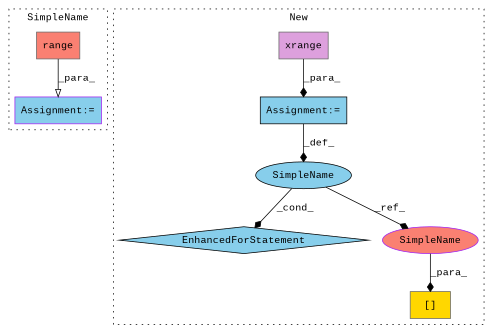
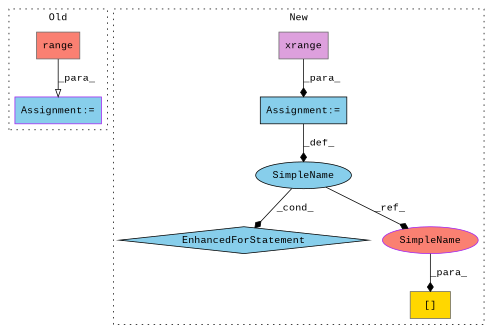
(58, 18) -> (58, 18)
